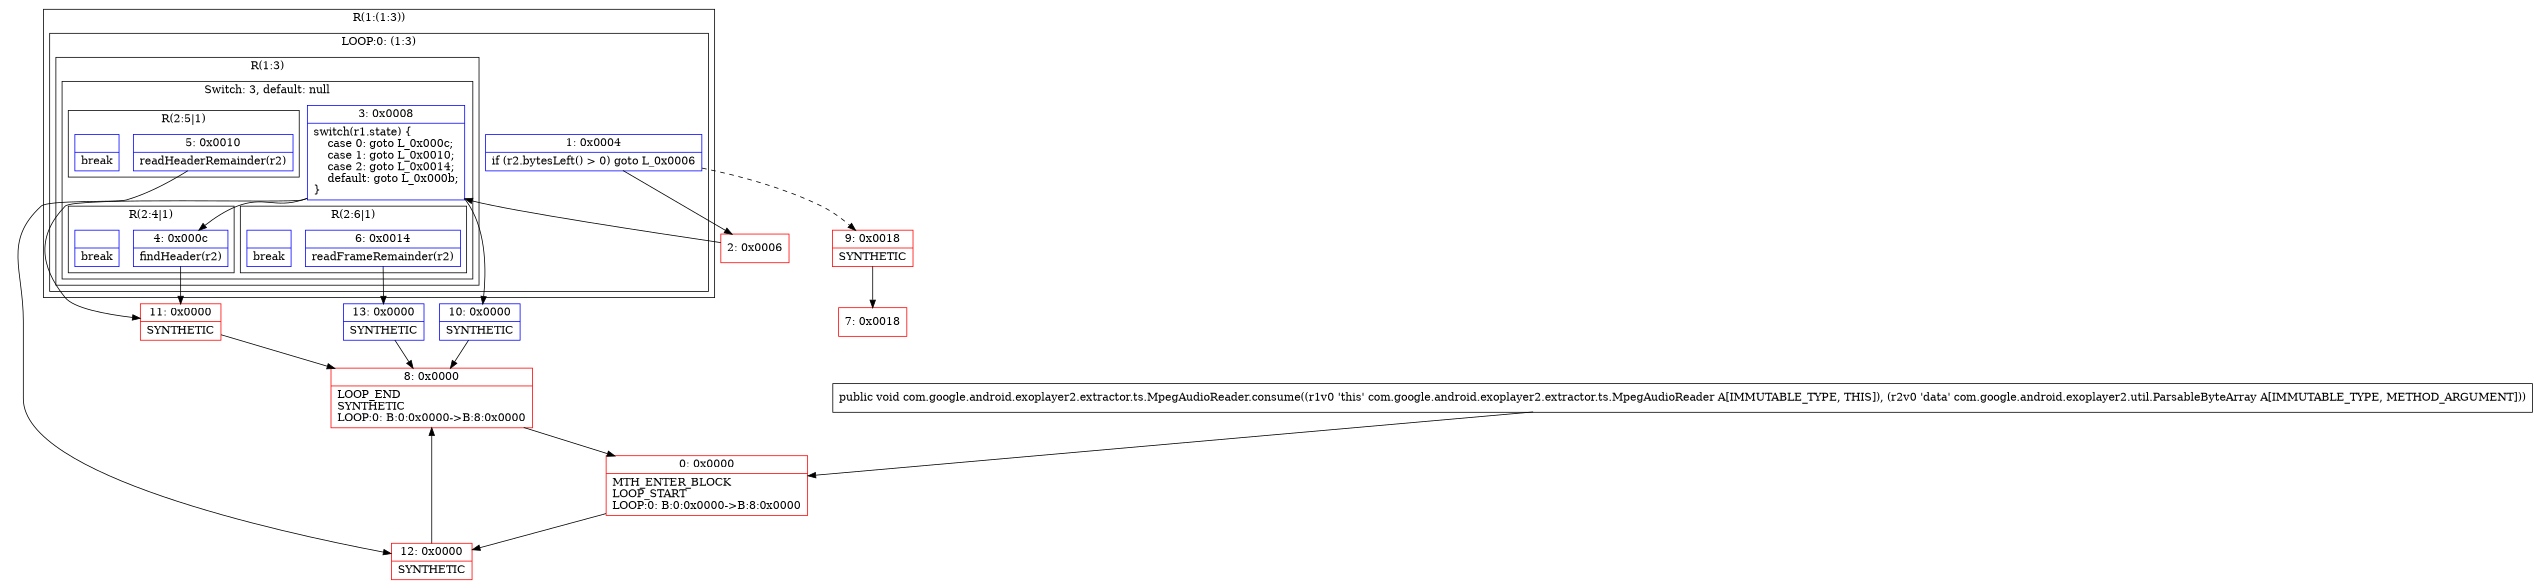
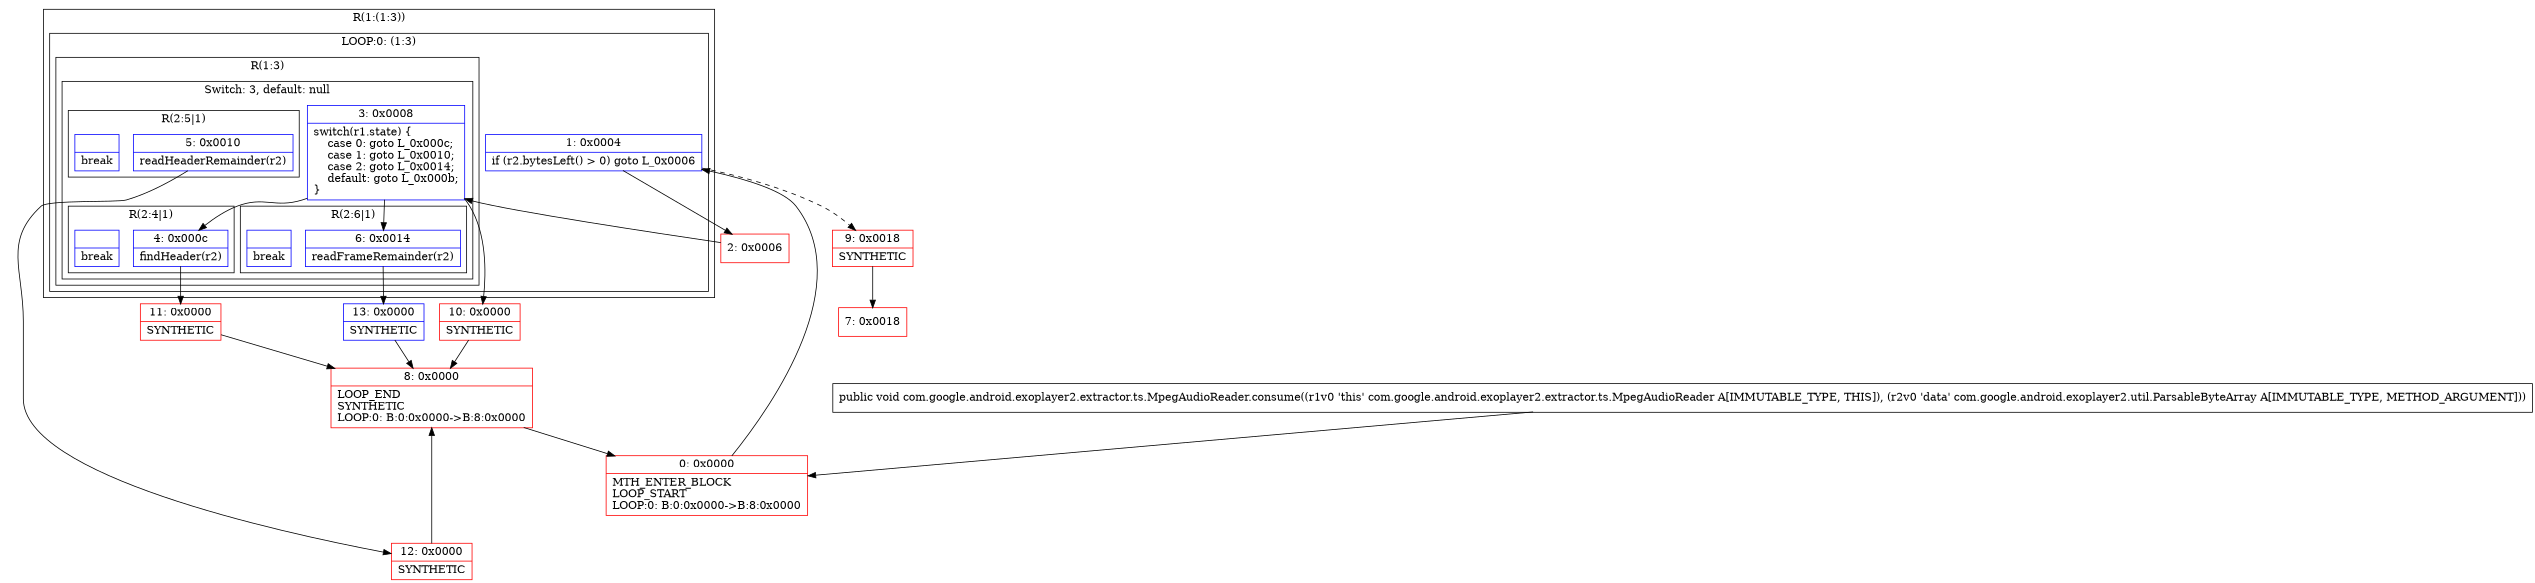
(141, 201) -> (384, 211)
(480, 322) -> (480, 322)
(543, 531) -> (815, 293)
